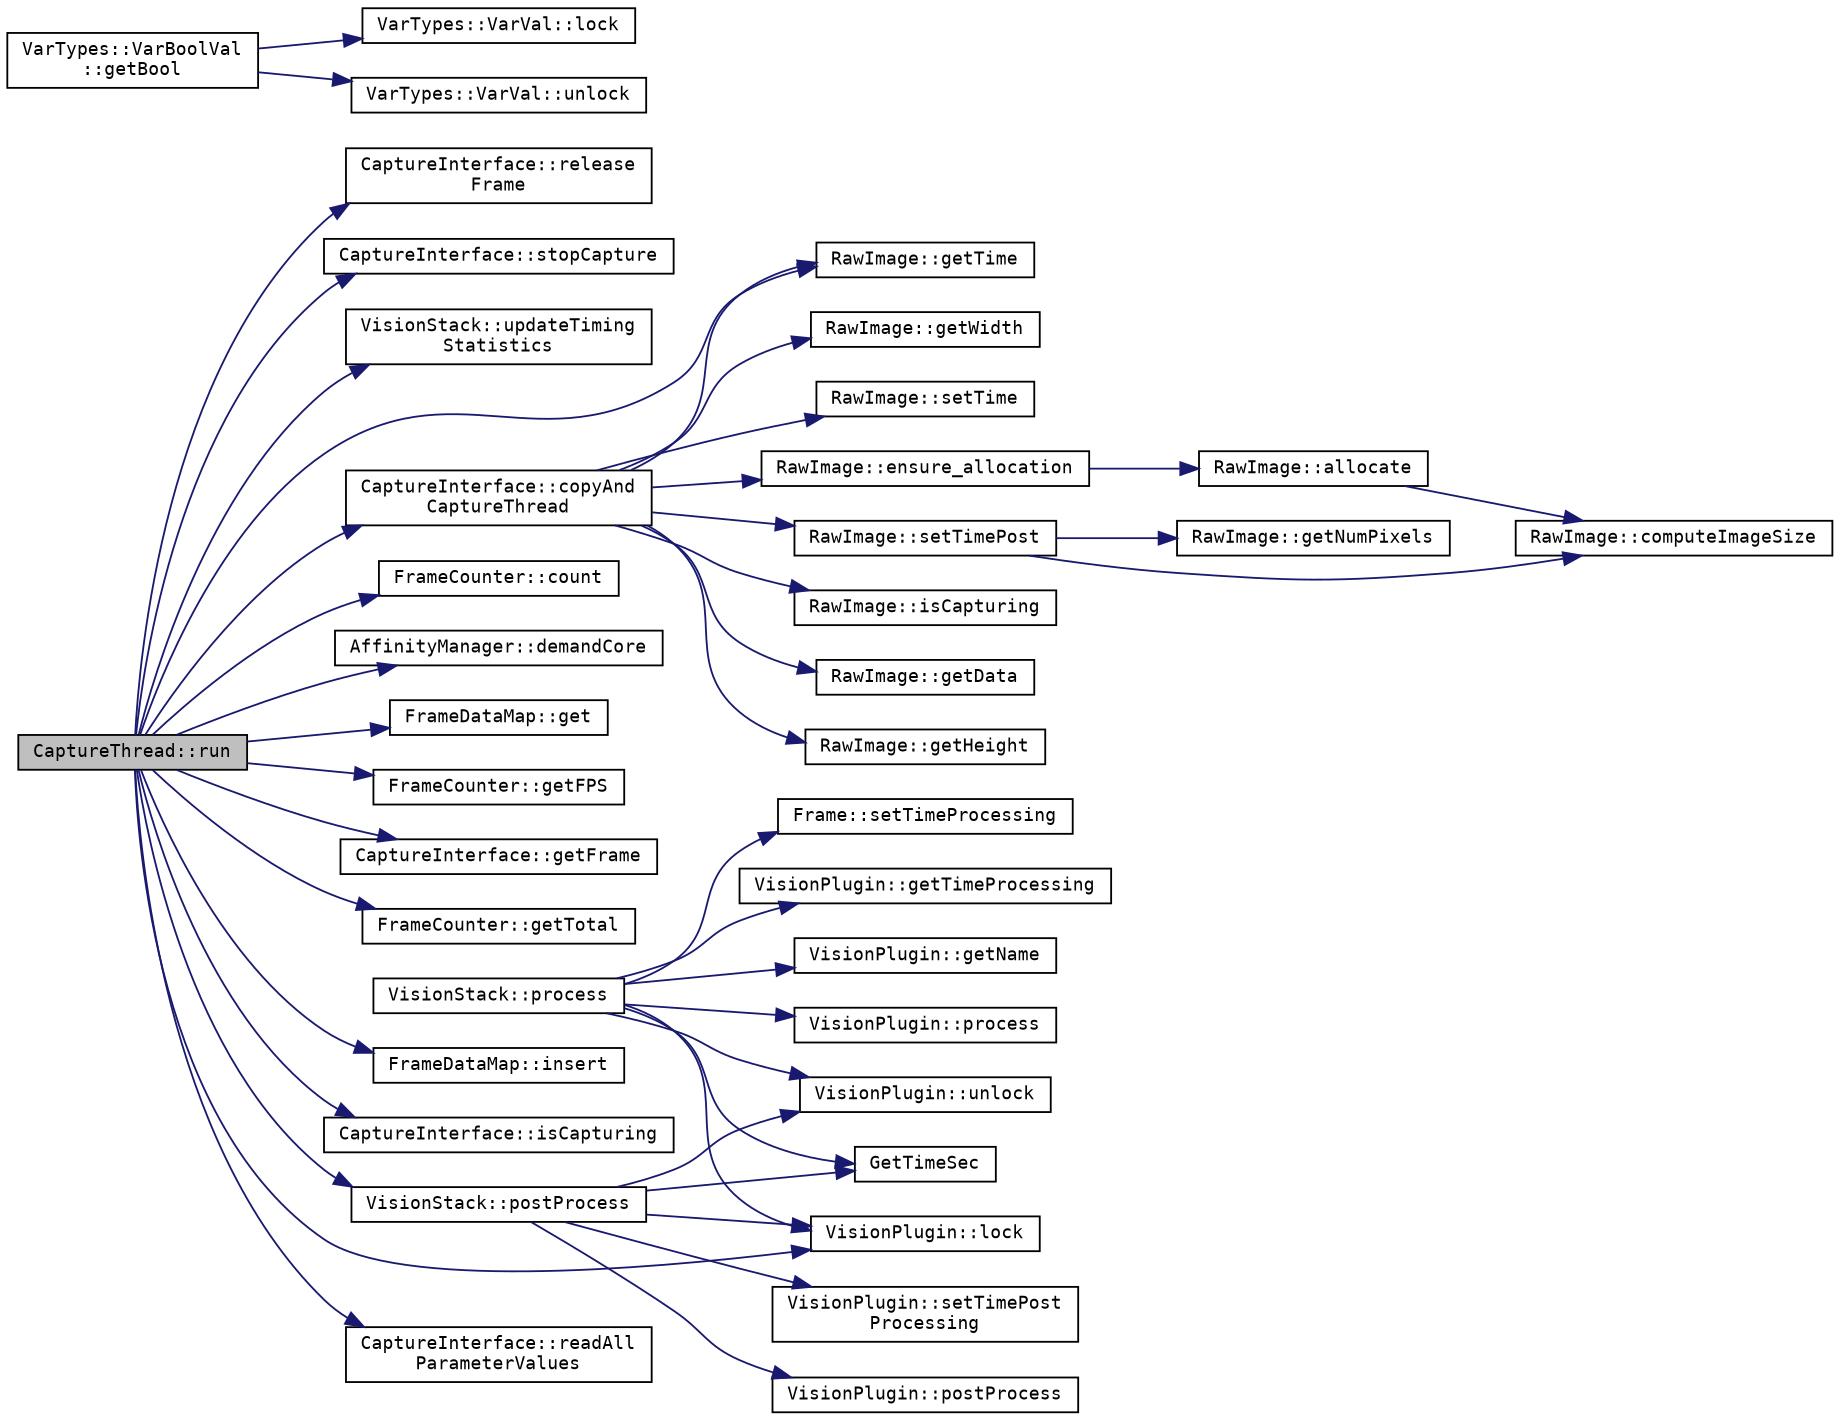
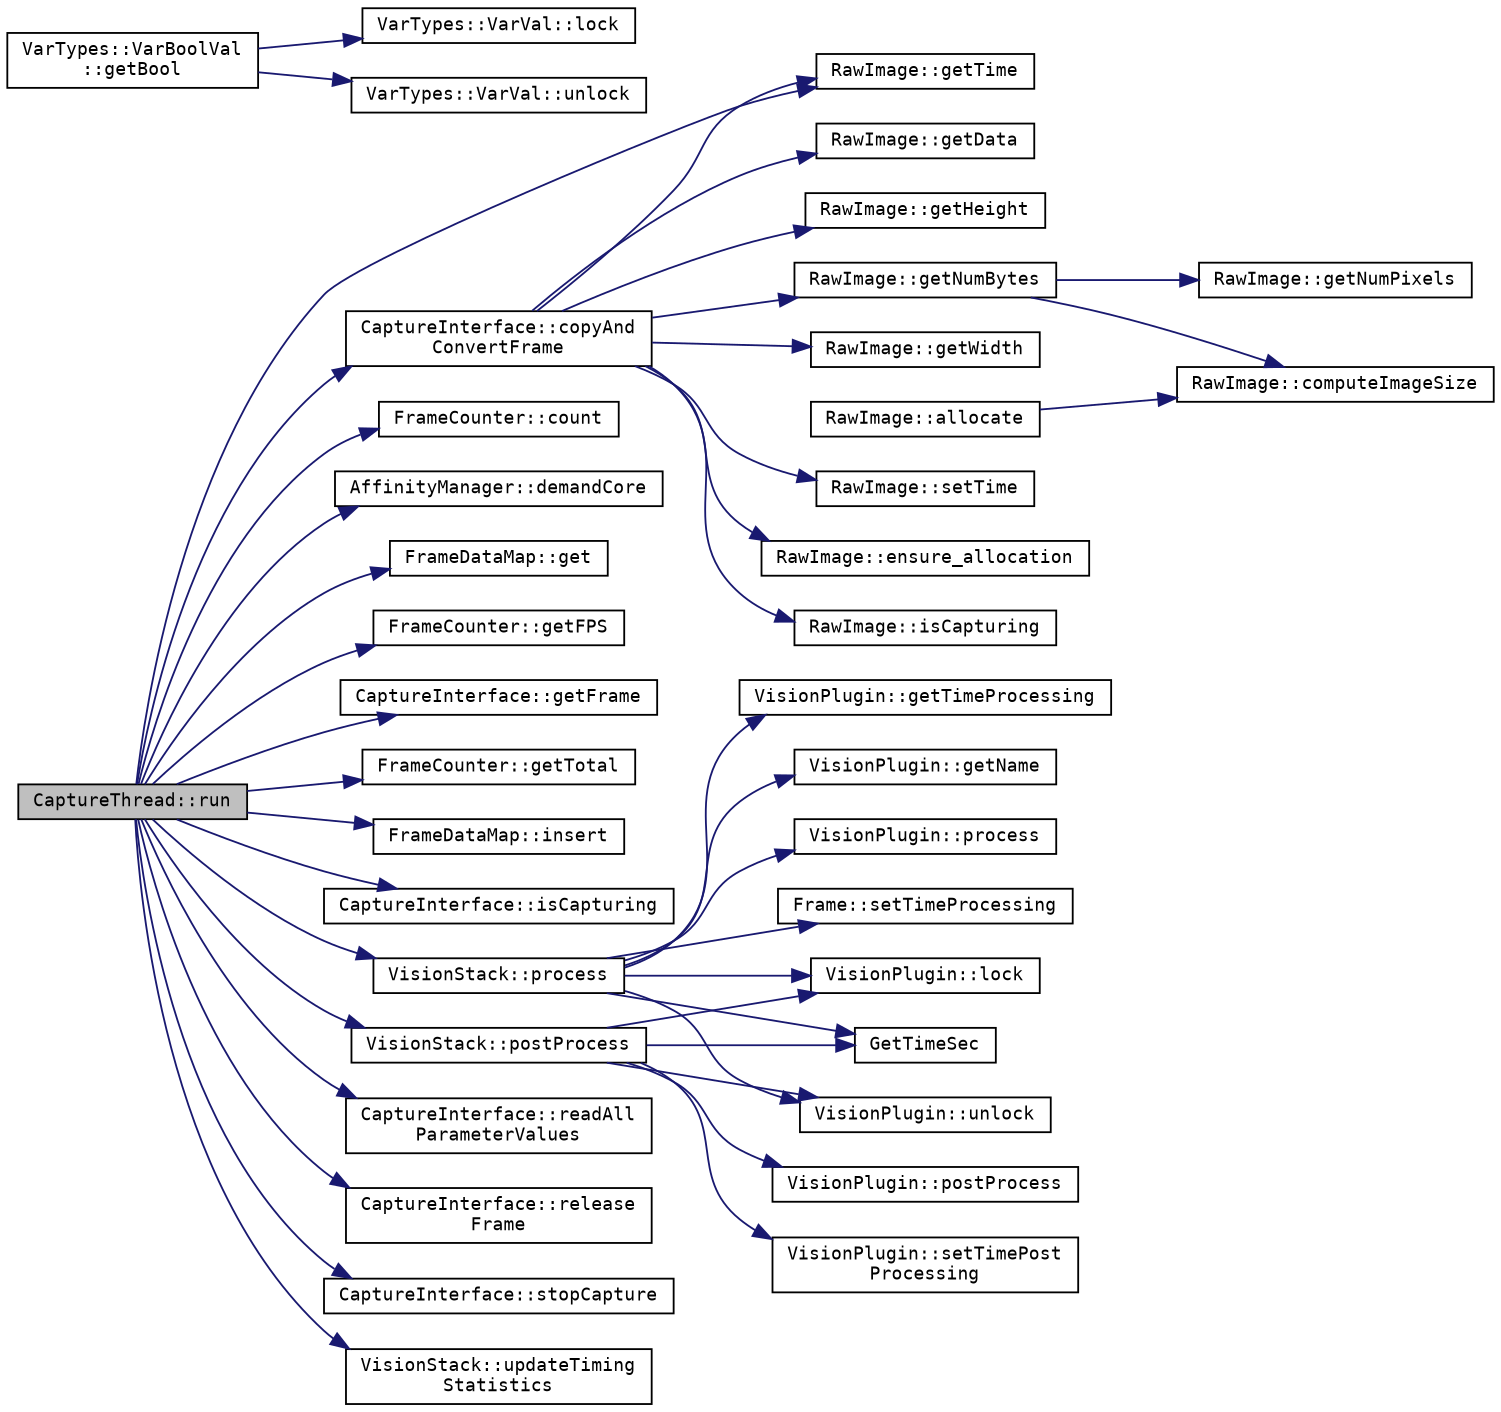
(1135, 469) -> none
(499, 498) -> (499, 339)
(925, 538) -> (925, 280)
(306, 1223) -> (248, 897)
